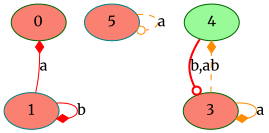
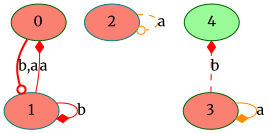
(112, 22) -> (112, 22)
none -> (18, 62)
(190, 62) -> none
(211, 73) -> (211, 73)
